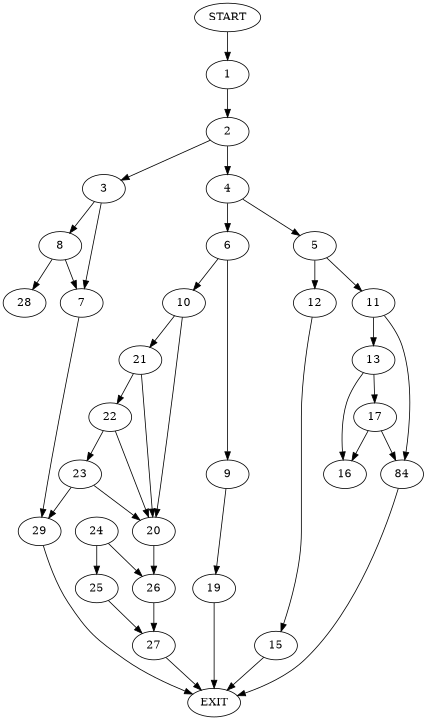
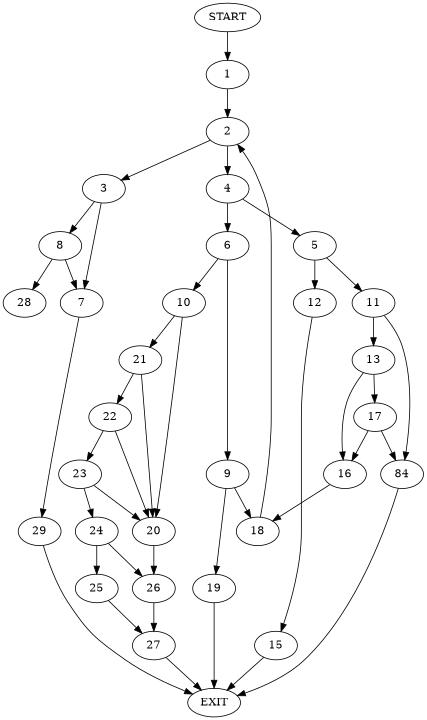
(62, 500) -> (87, 499)
none -> (258, 531)
